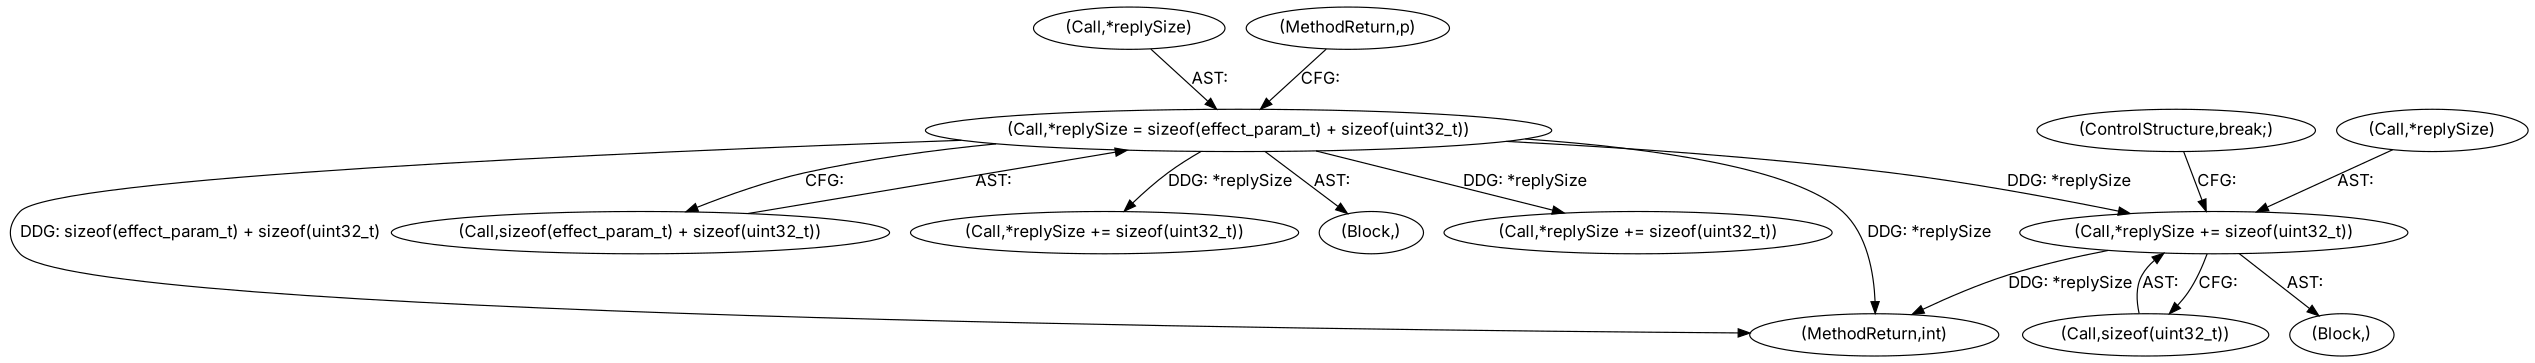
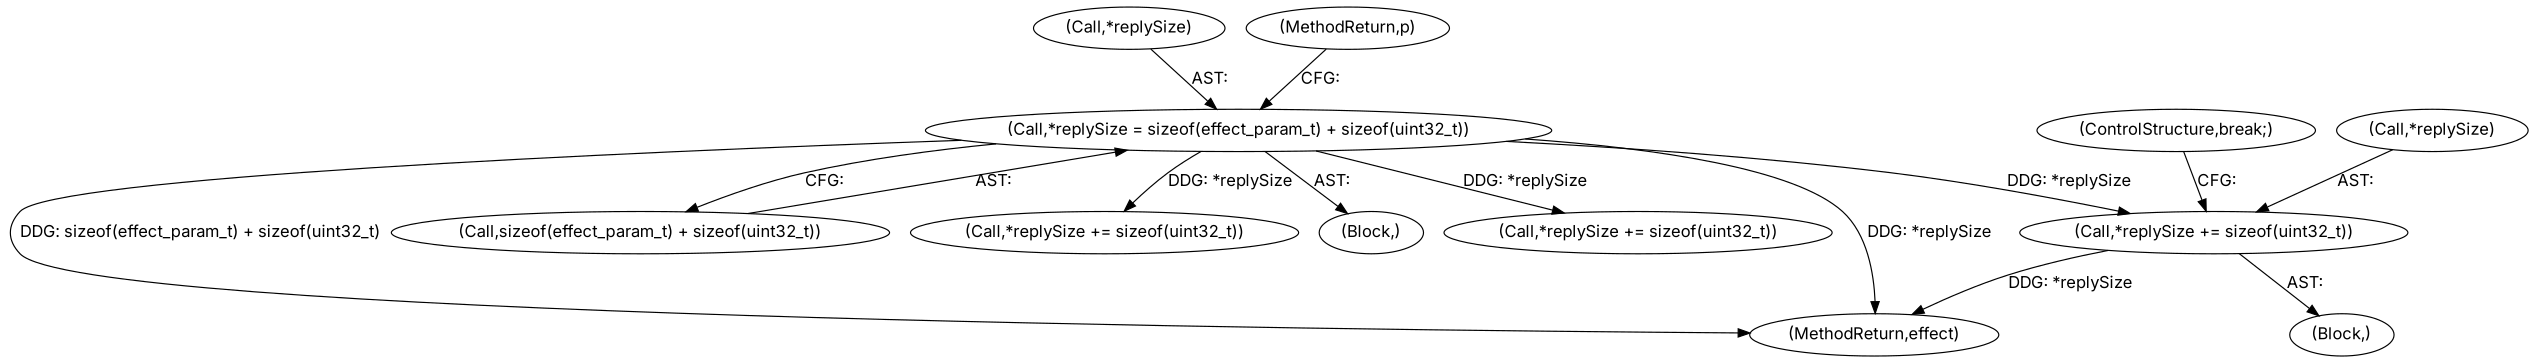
(1874, 335) -> (1874, 335)
(2146, 335) -> none
